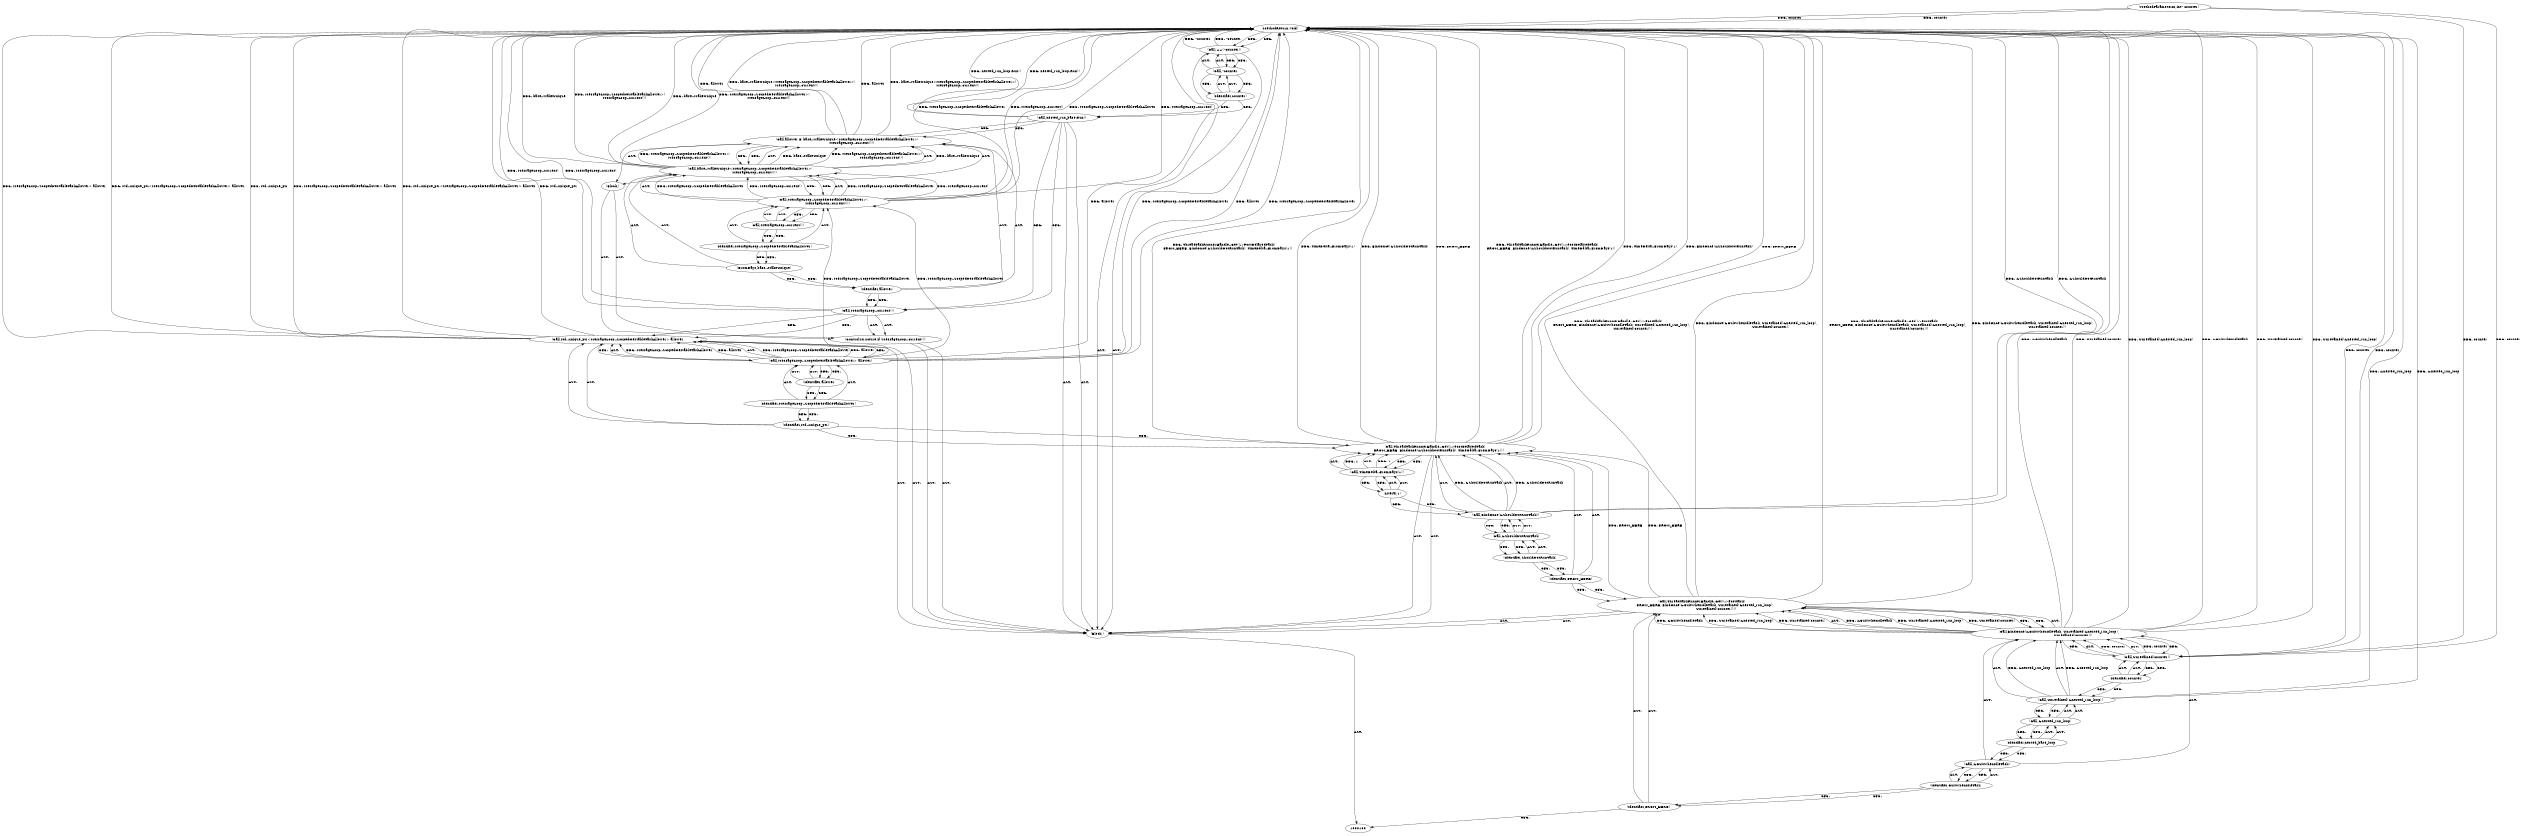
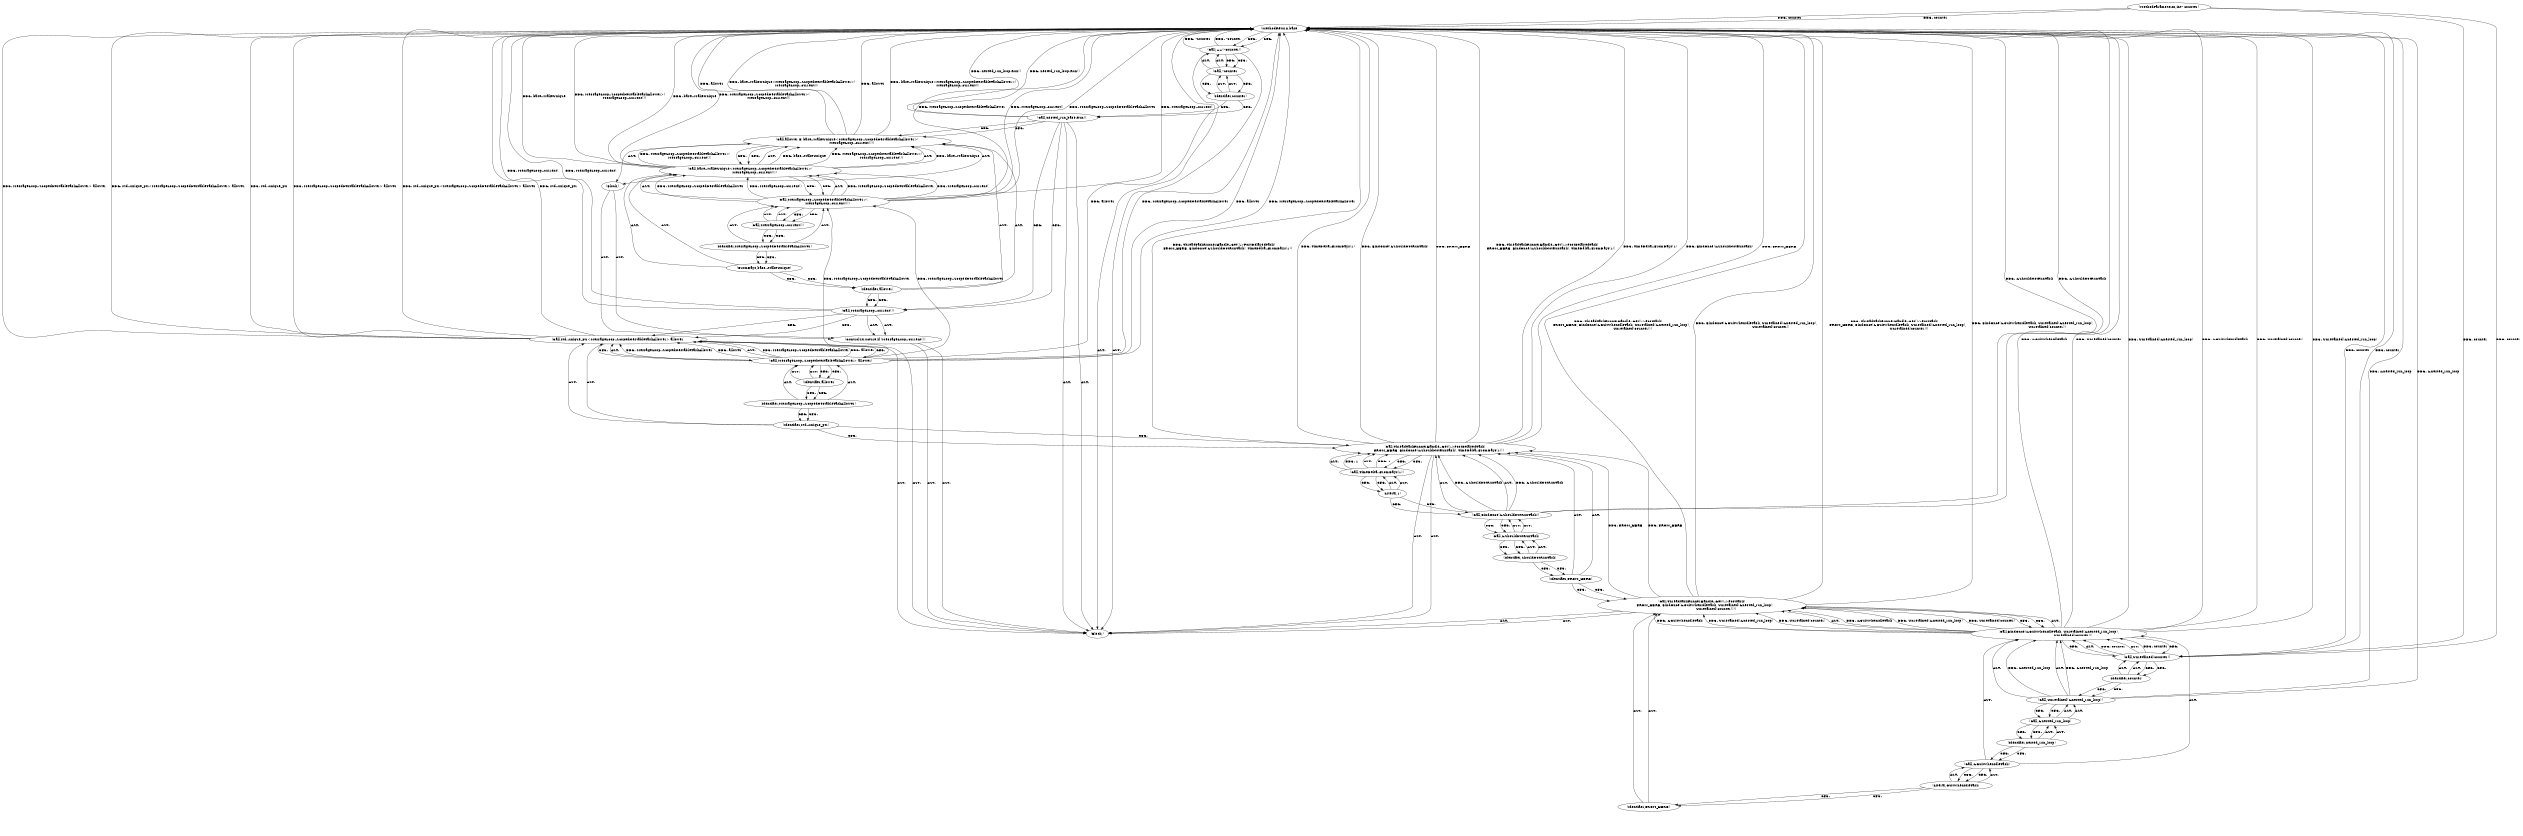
(1280, 29) -> (1280, 29)
(2032, 743) -> (2032, 743)
(1956, 786) -> (1956, 786)
(1358, 828) -> none
